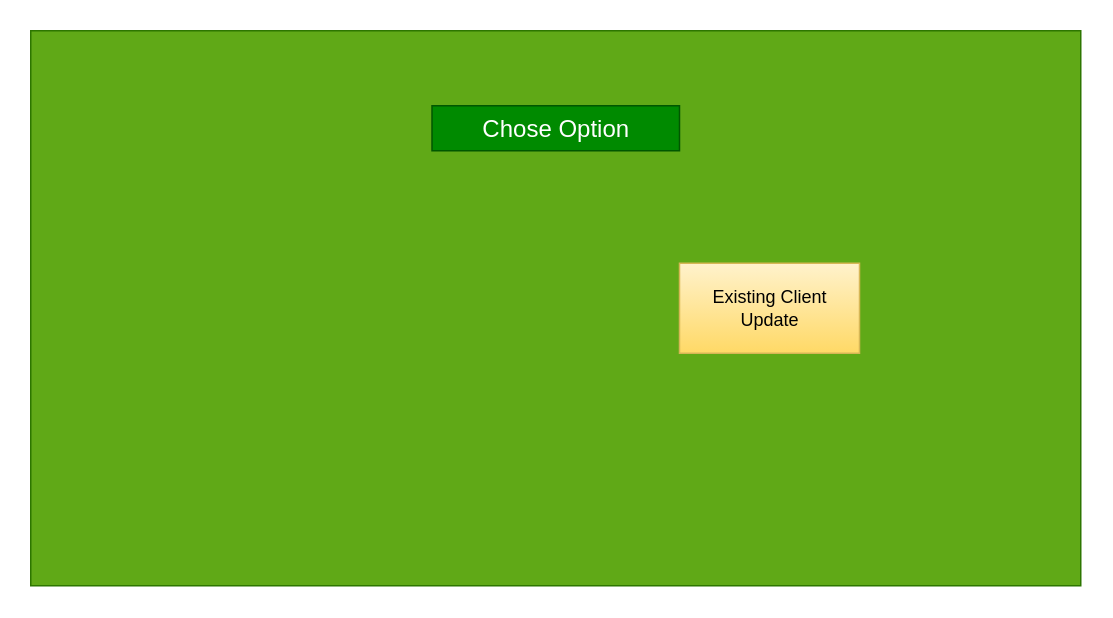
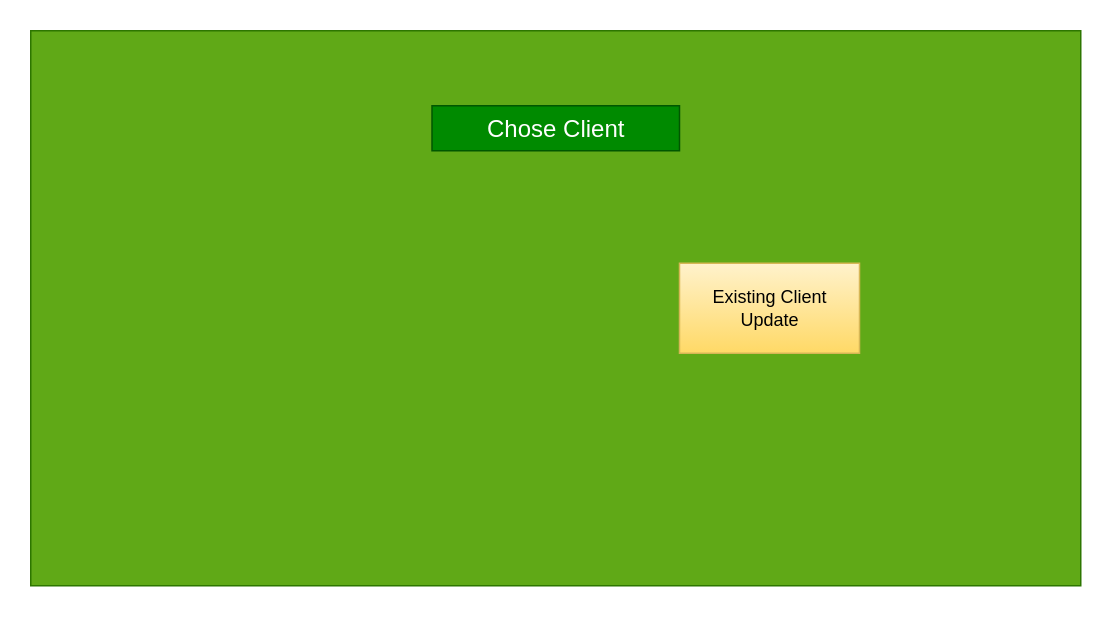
(557, 128) -> (557, 128)
